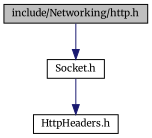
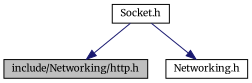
(76, 36) -> (112, 38)
(76, 124) -> (207, 69)
